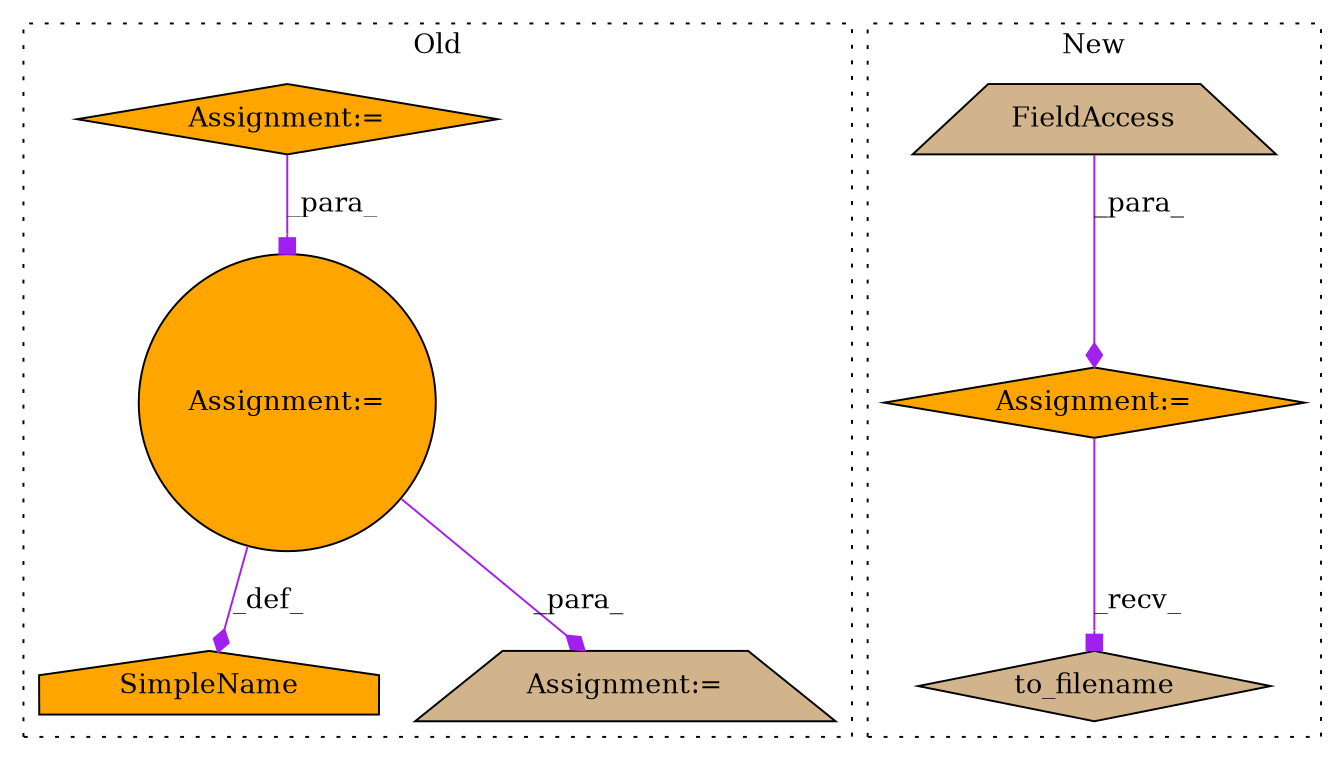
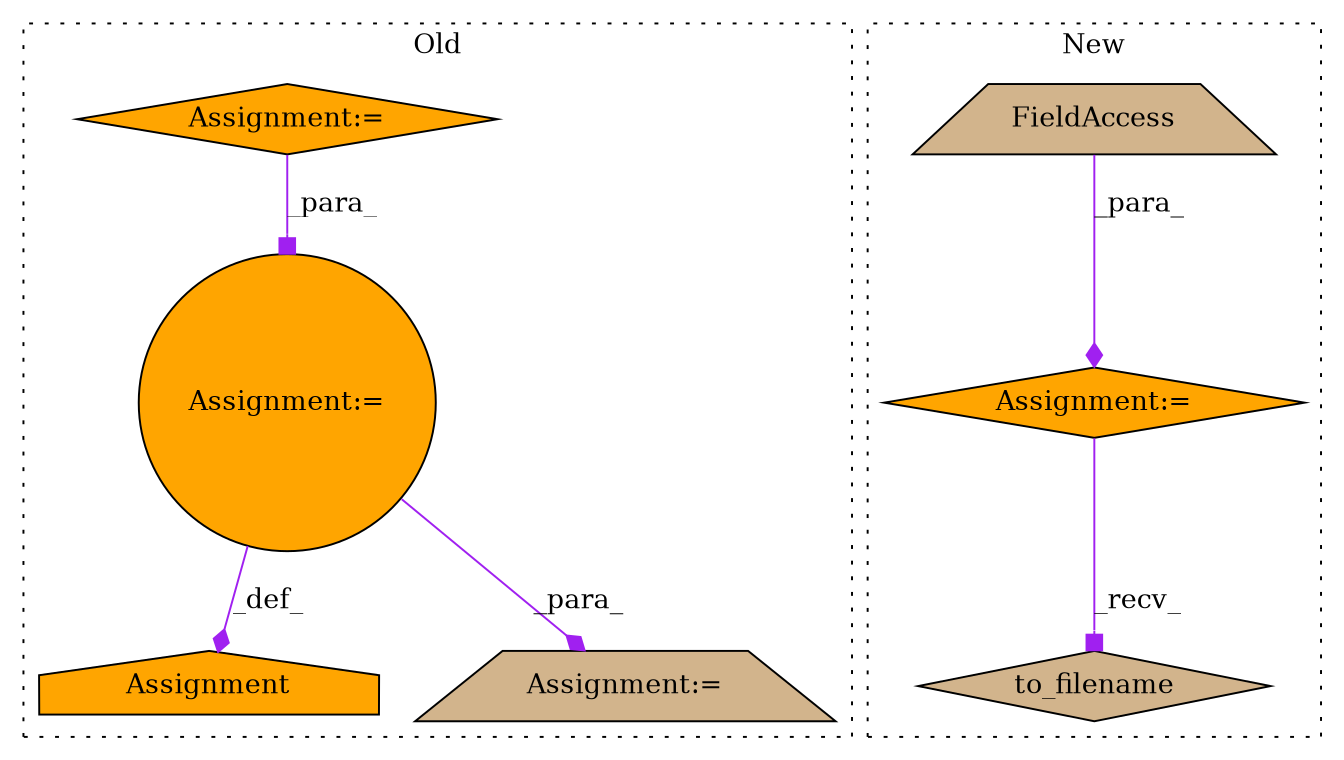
(209, 686) -> (209, 686)
